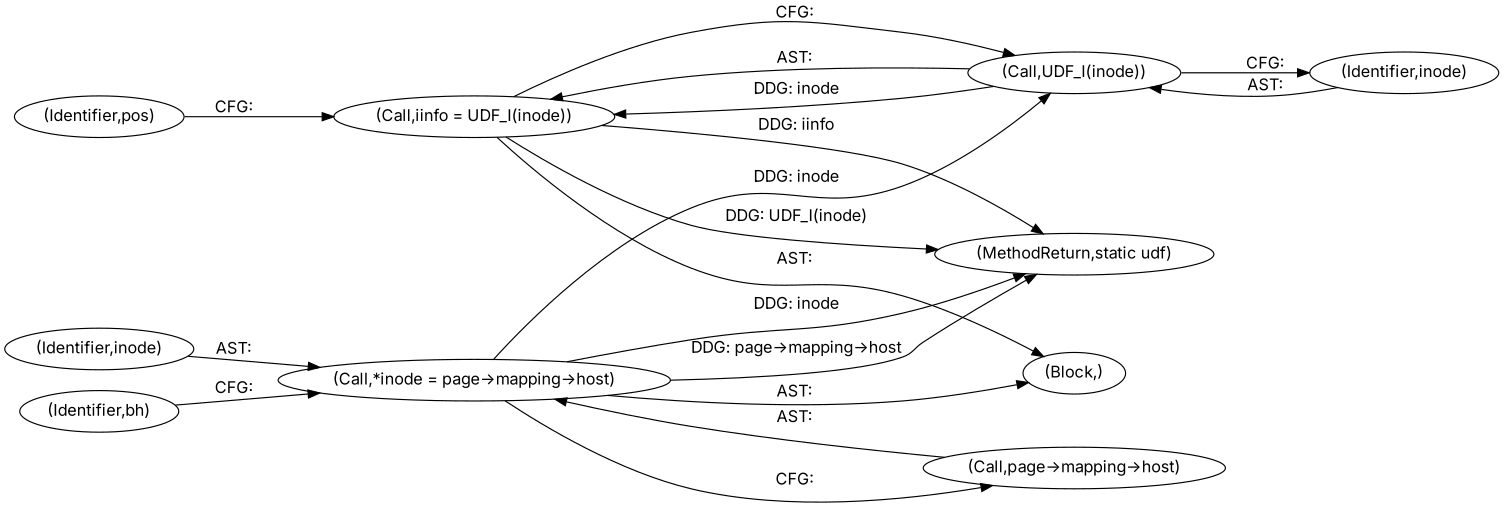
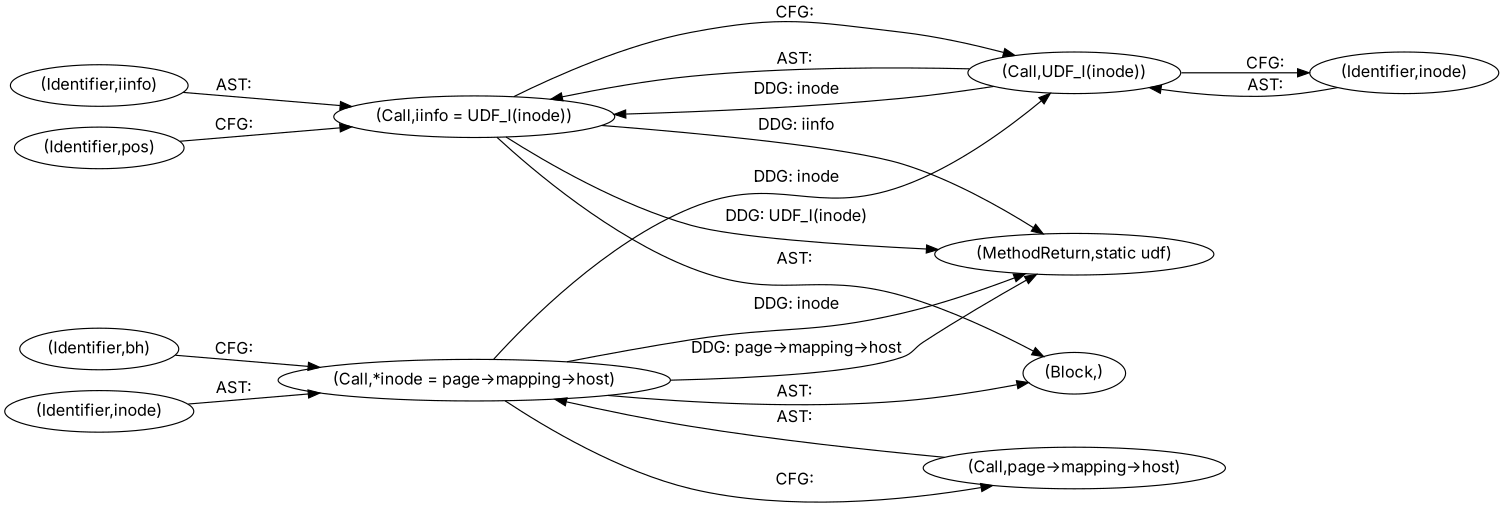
none -> (99, 86)
